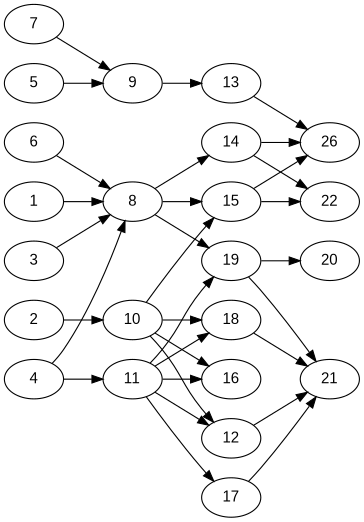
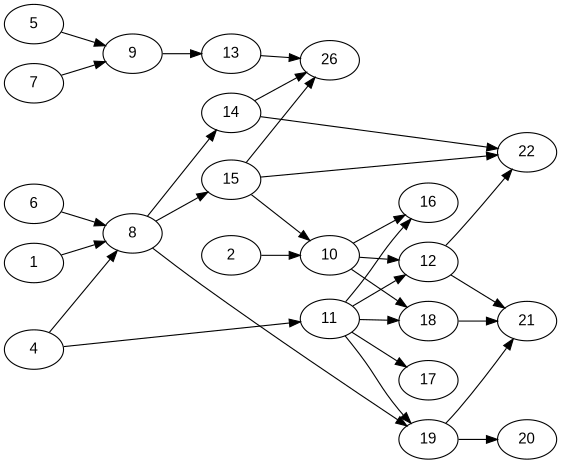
none -> (476, 212)
(34, 261) -> none
(175, 264) -> (276, 214)
(280, 445) -> none
